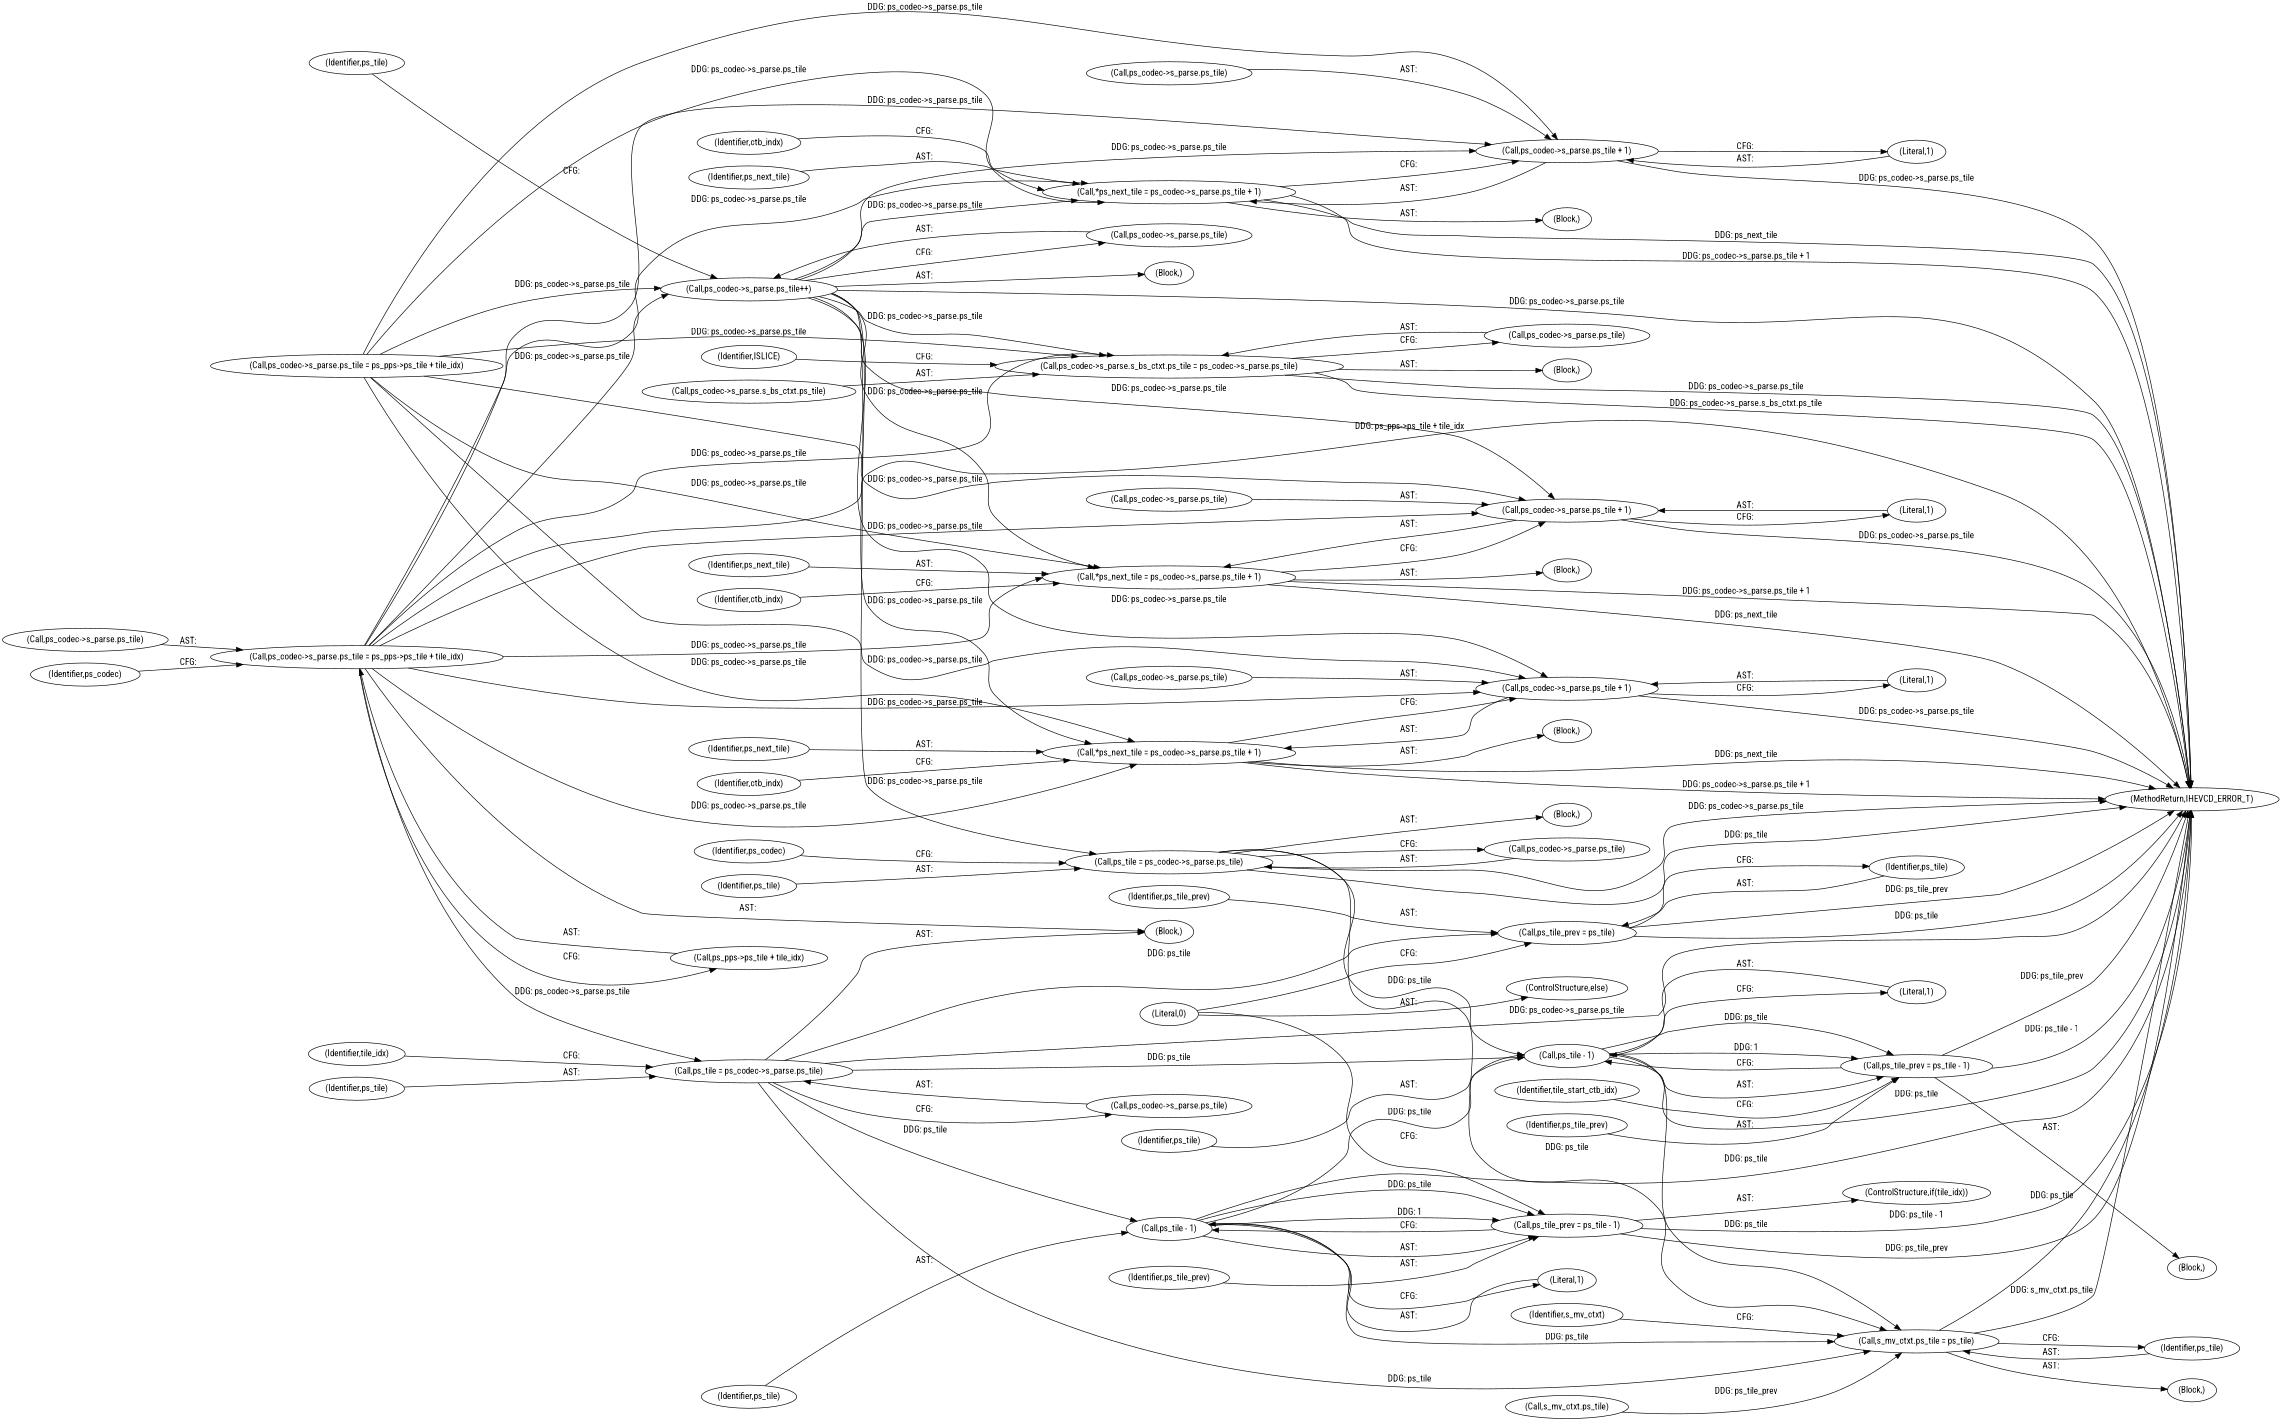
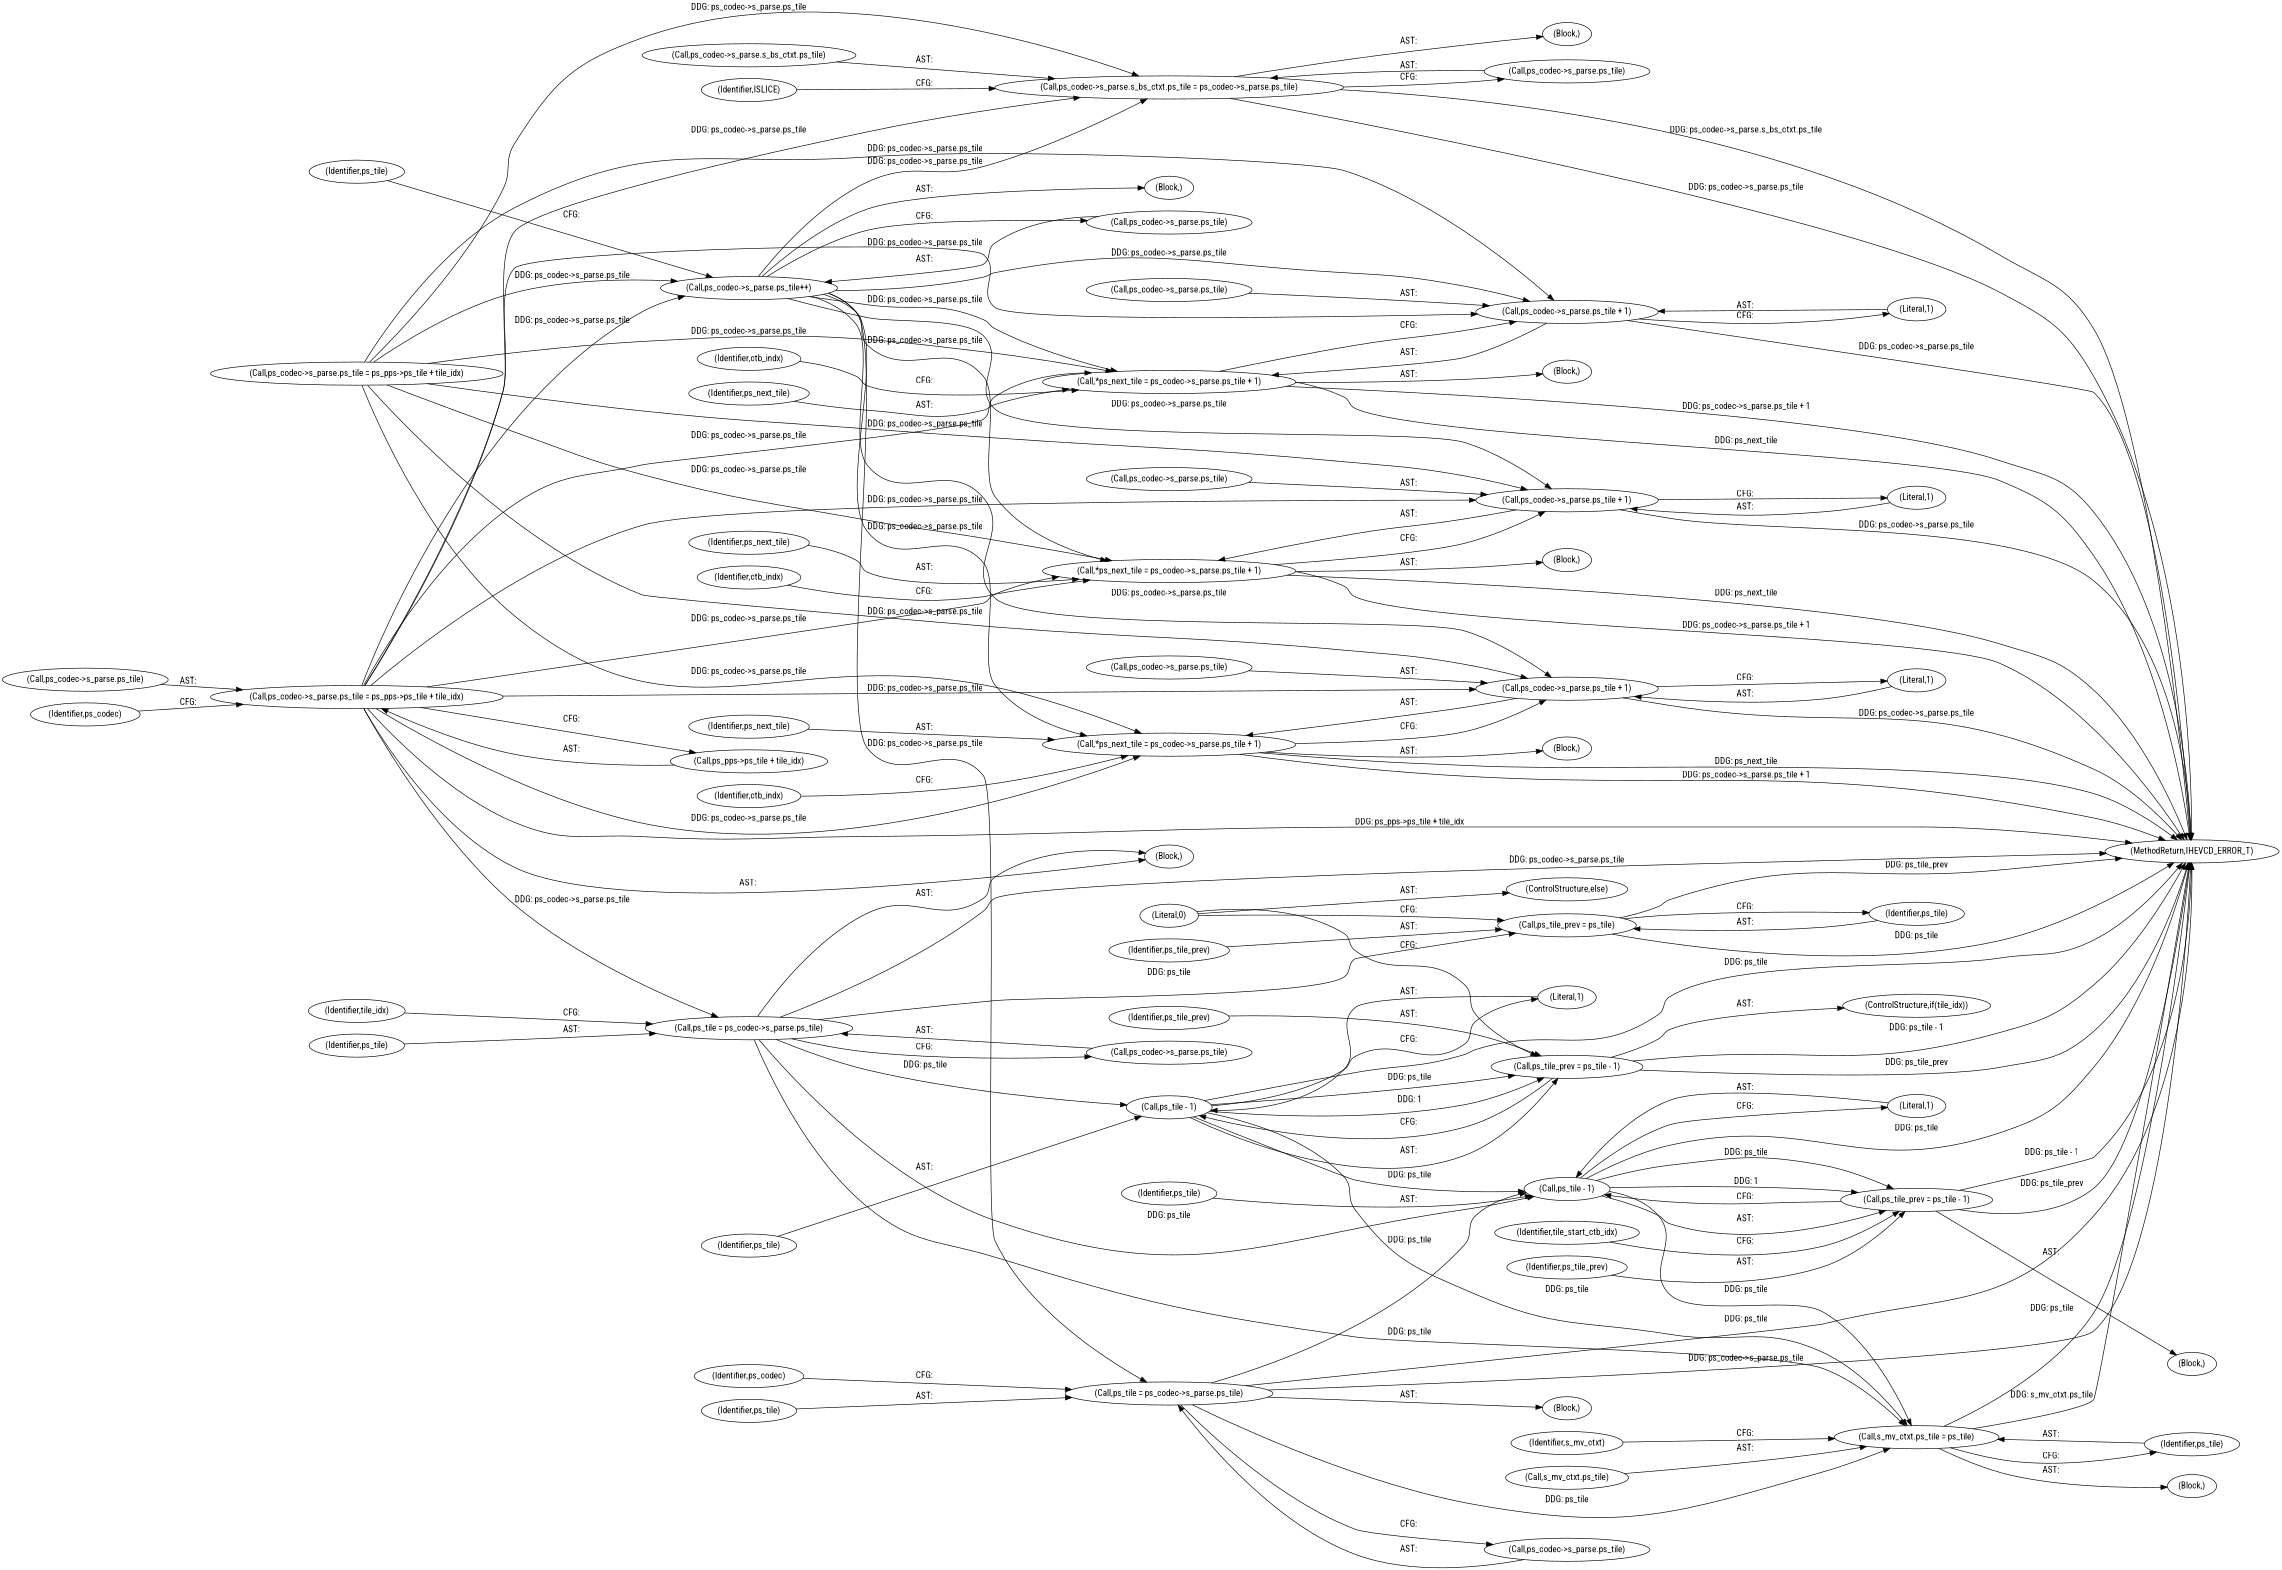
(1675, 319) -> none
(1746, 1391) -> (1746, 1448)
